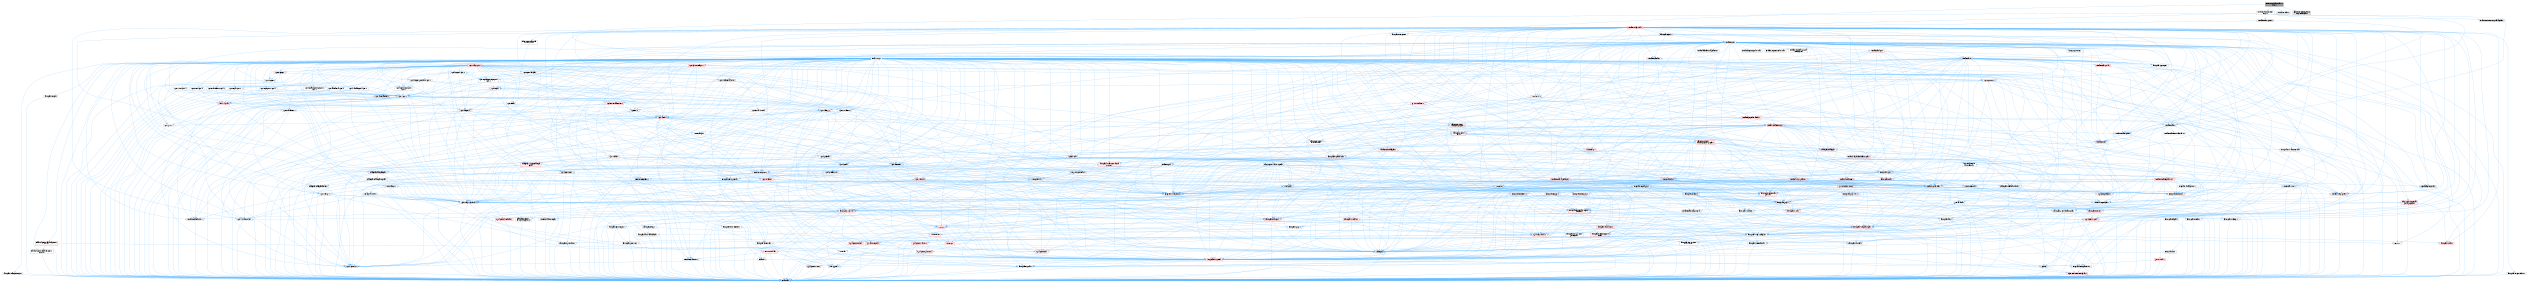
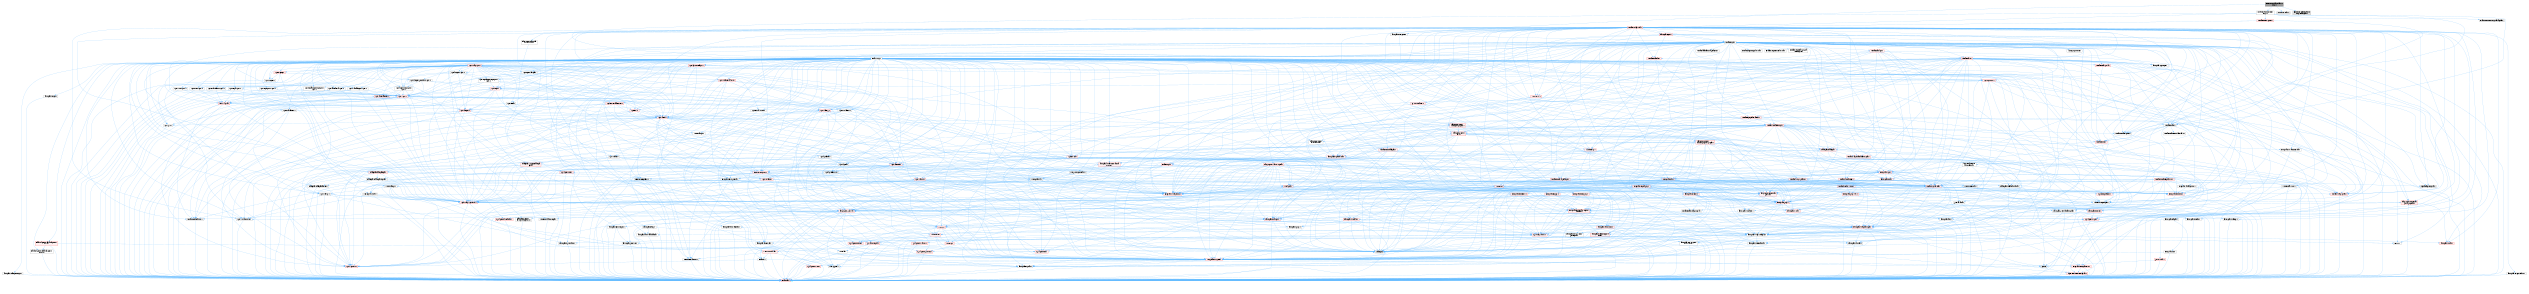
(1846, 186) -> (1846, 186)
